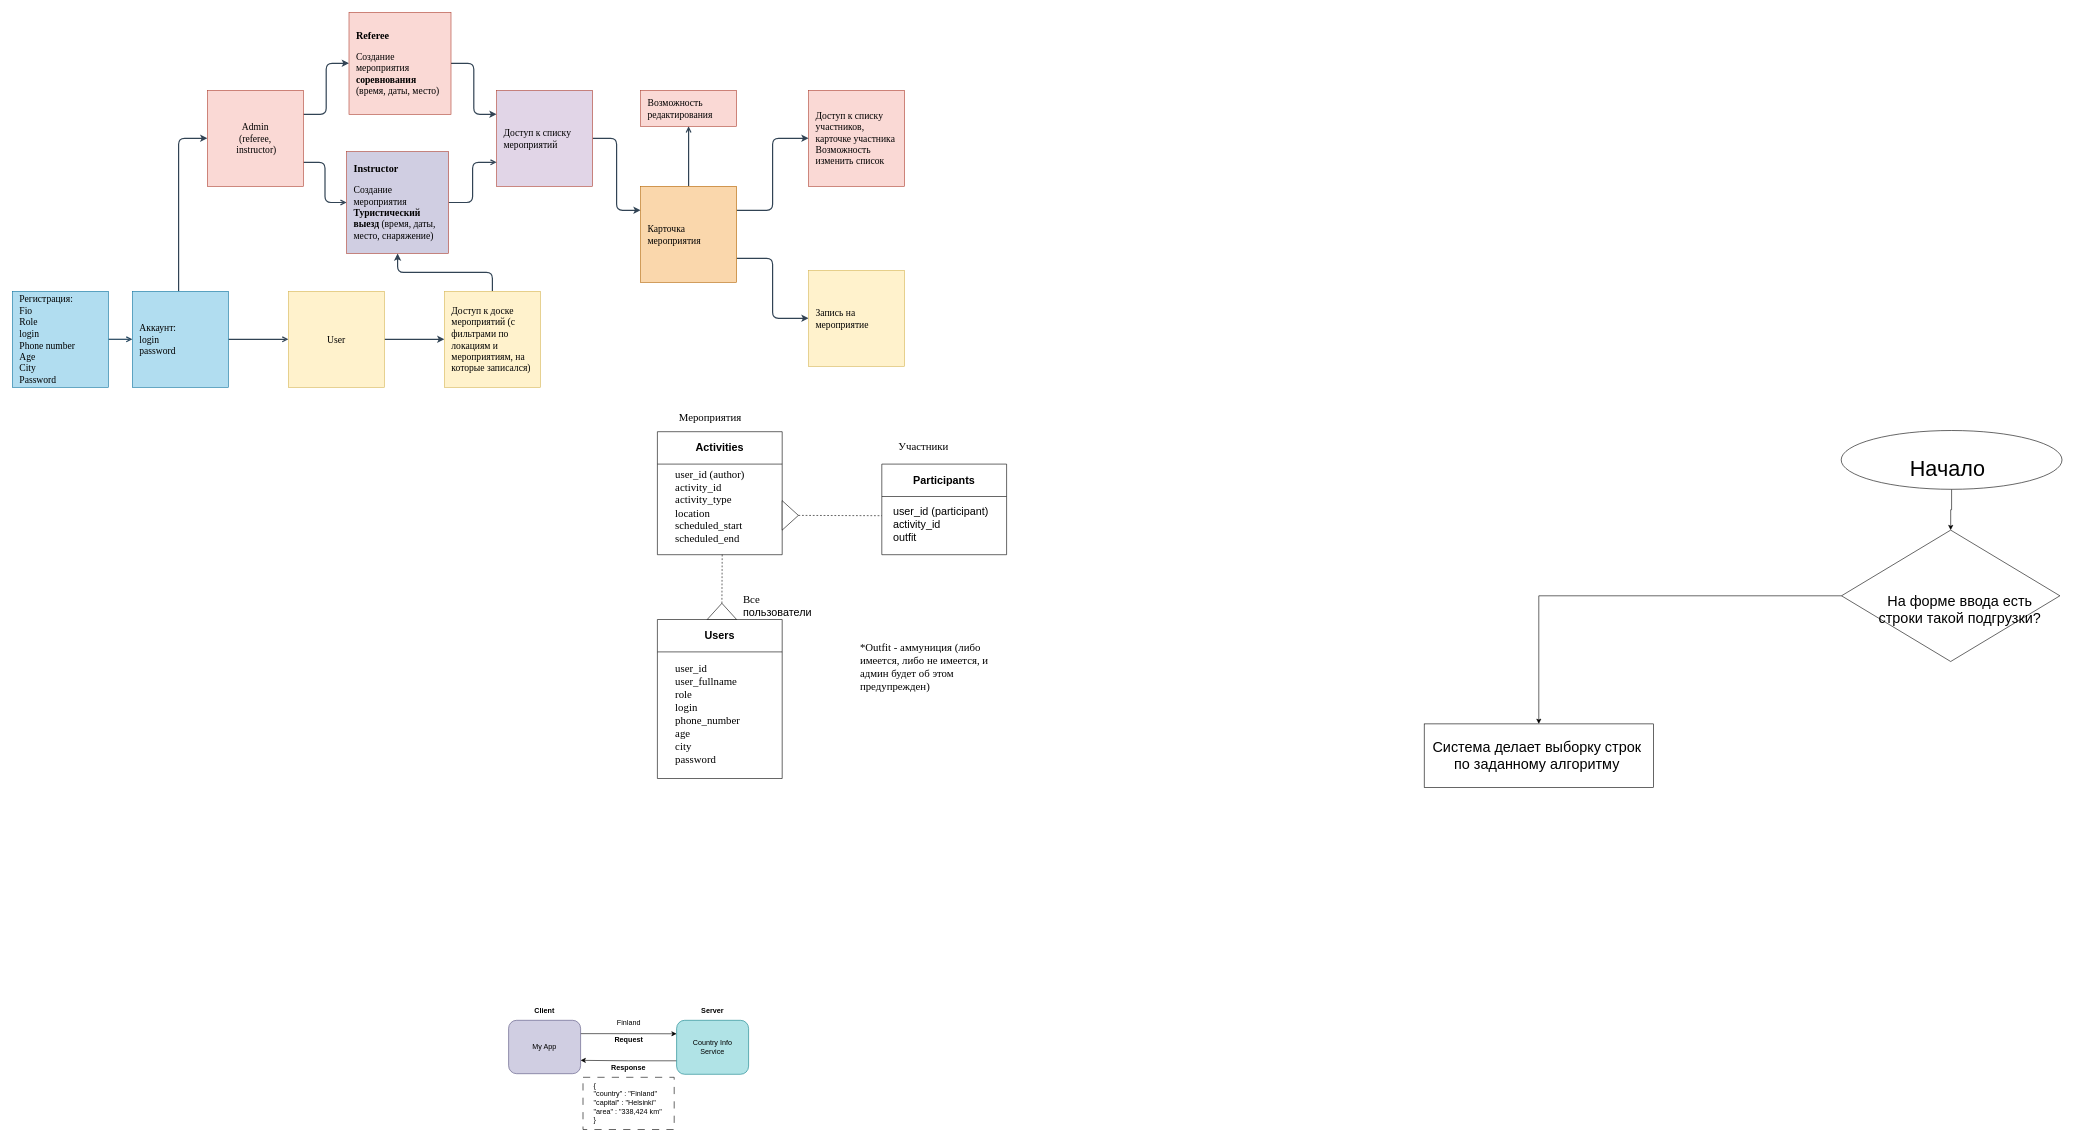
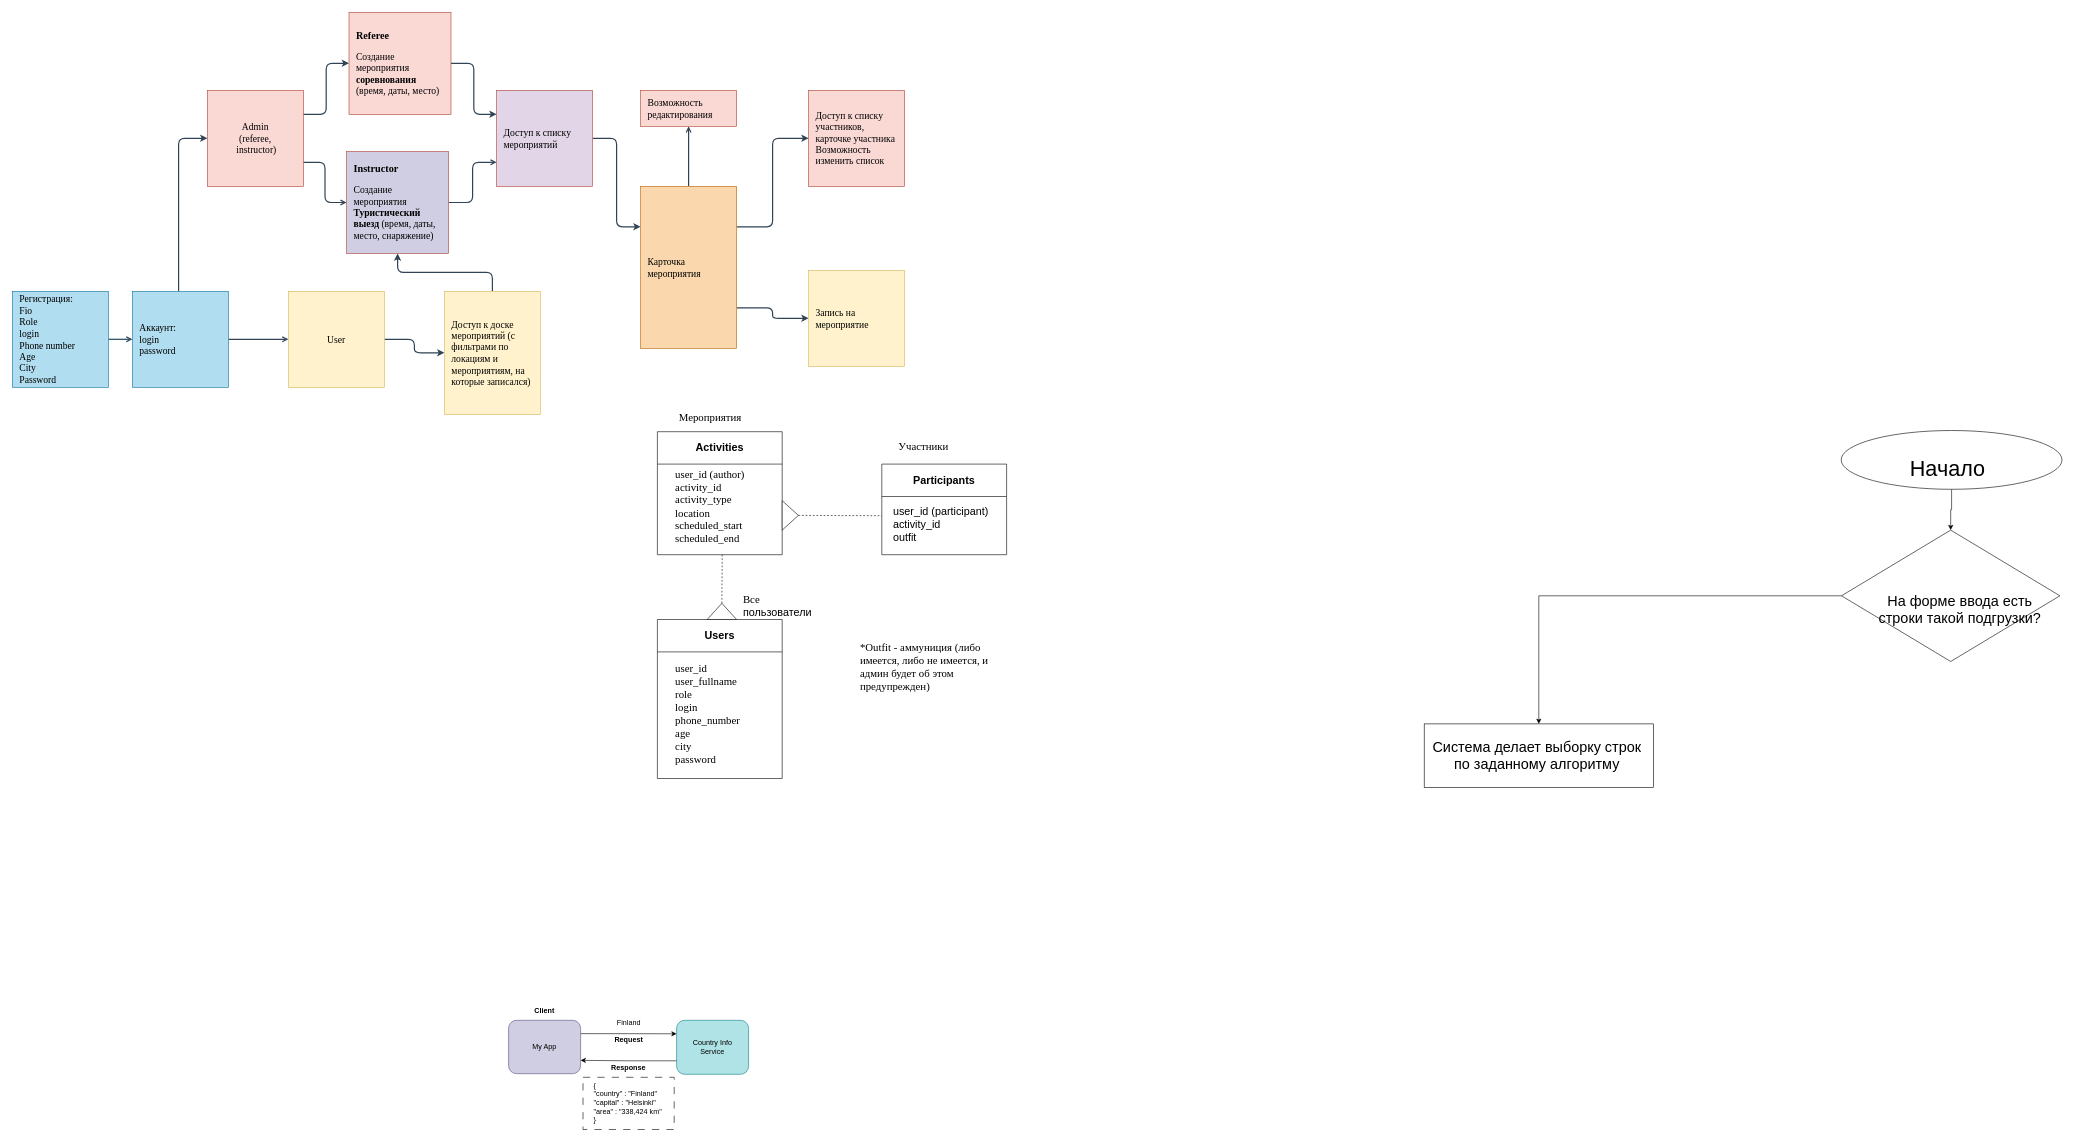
(689, 234) -> (689, 267)
(492, 339) -> (492, 353)
(713, 1011) -> none
